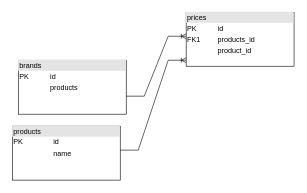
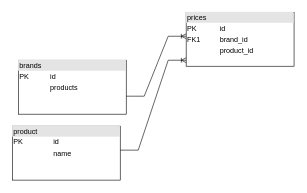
(214, 30) -> (208, 30)
(28, 139) -> (26, 139)
